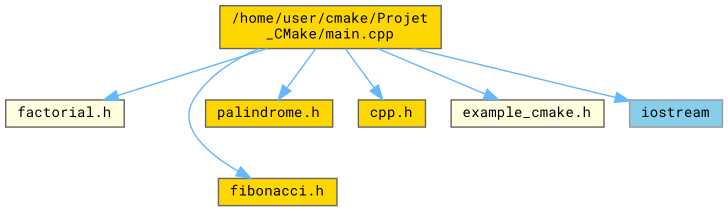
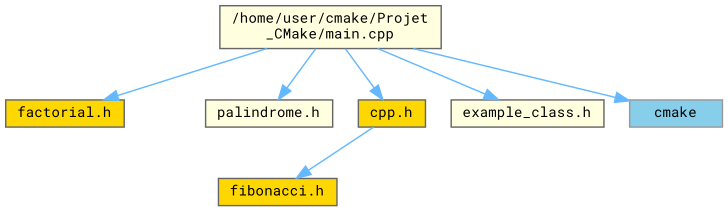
(331, 27) -> (331, 27)
(192, 104) -> (341, 149)
(65, 114) -> (65, 114)
(269, 114) -> (269, 114)
(528, 114) -> (528, 114)
(676, 114) -> (676, 114)
